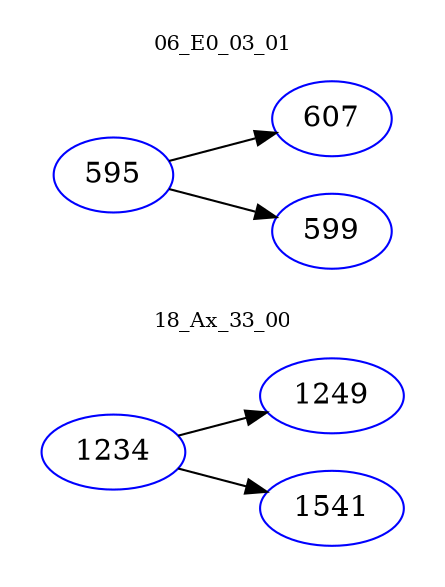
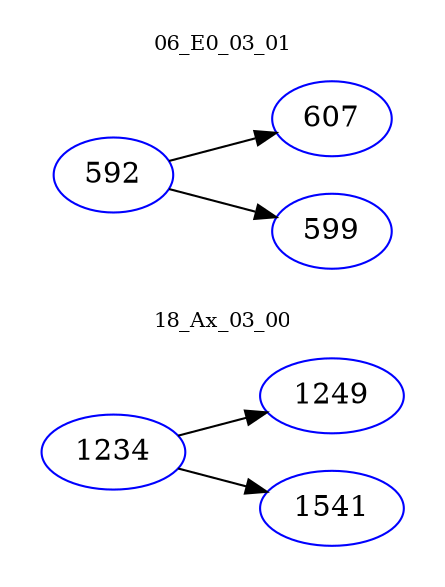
(113, 175) -> (113, 175)
(223, 322) -> (223, 322)
